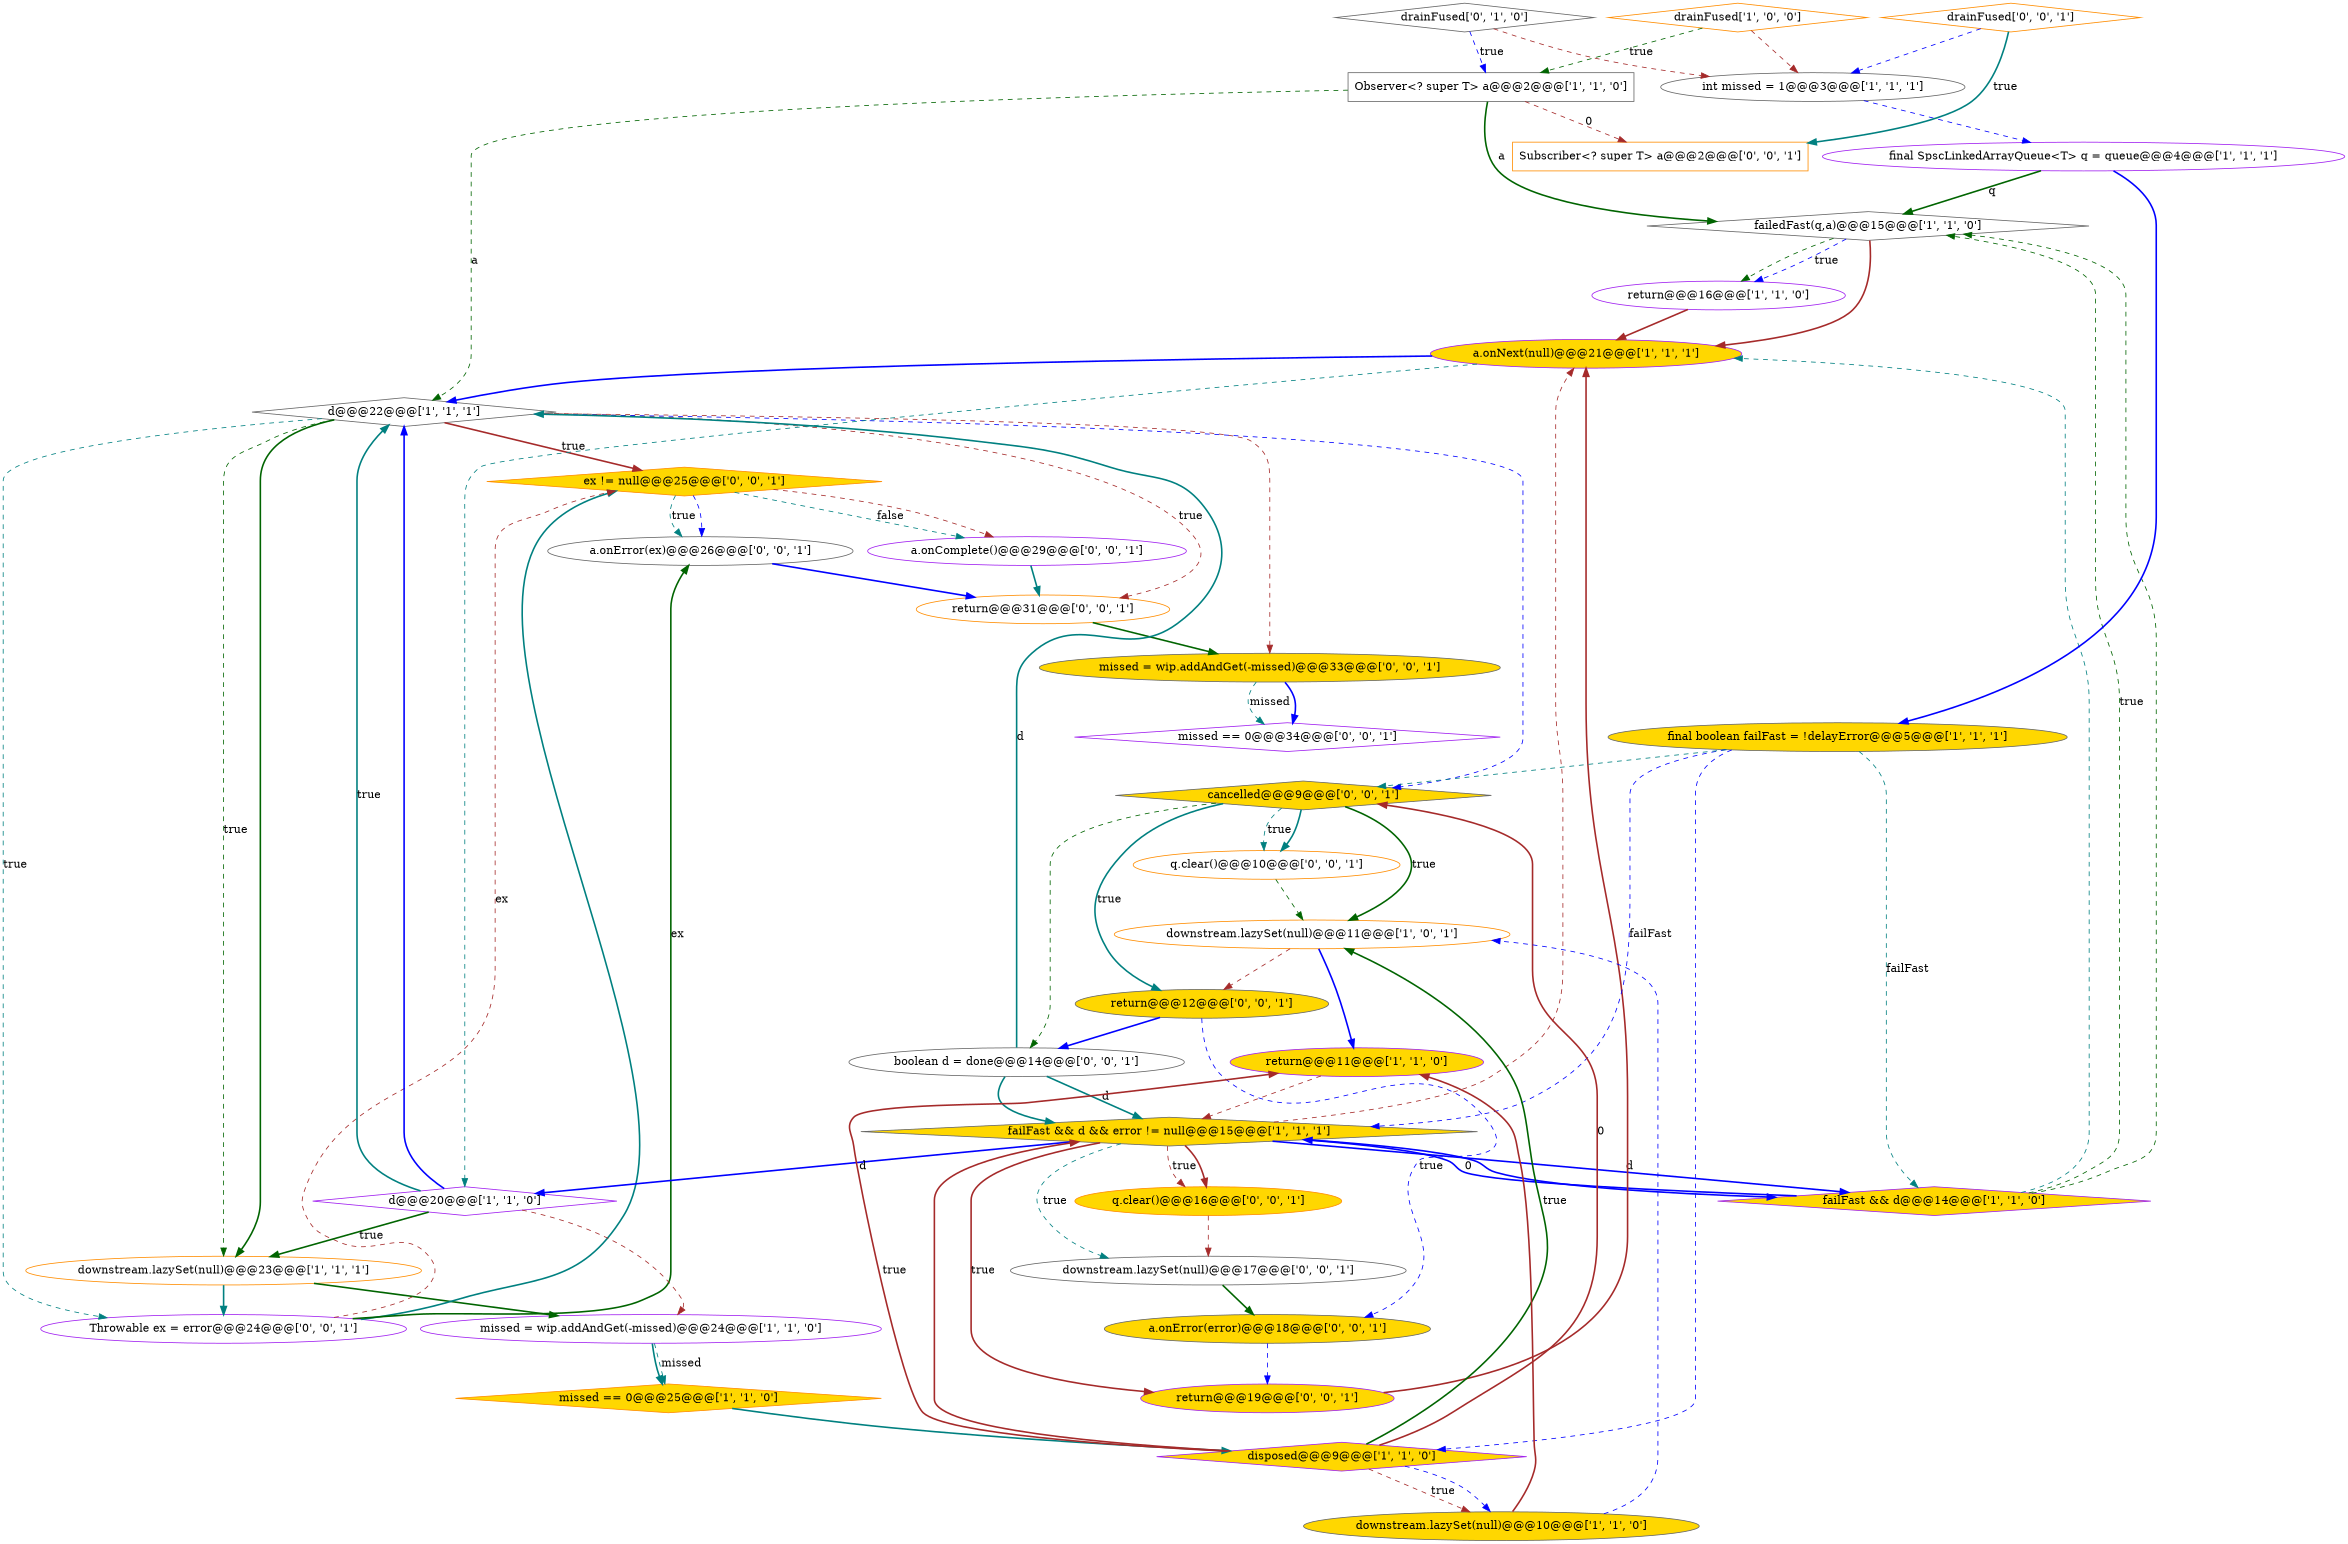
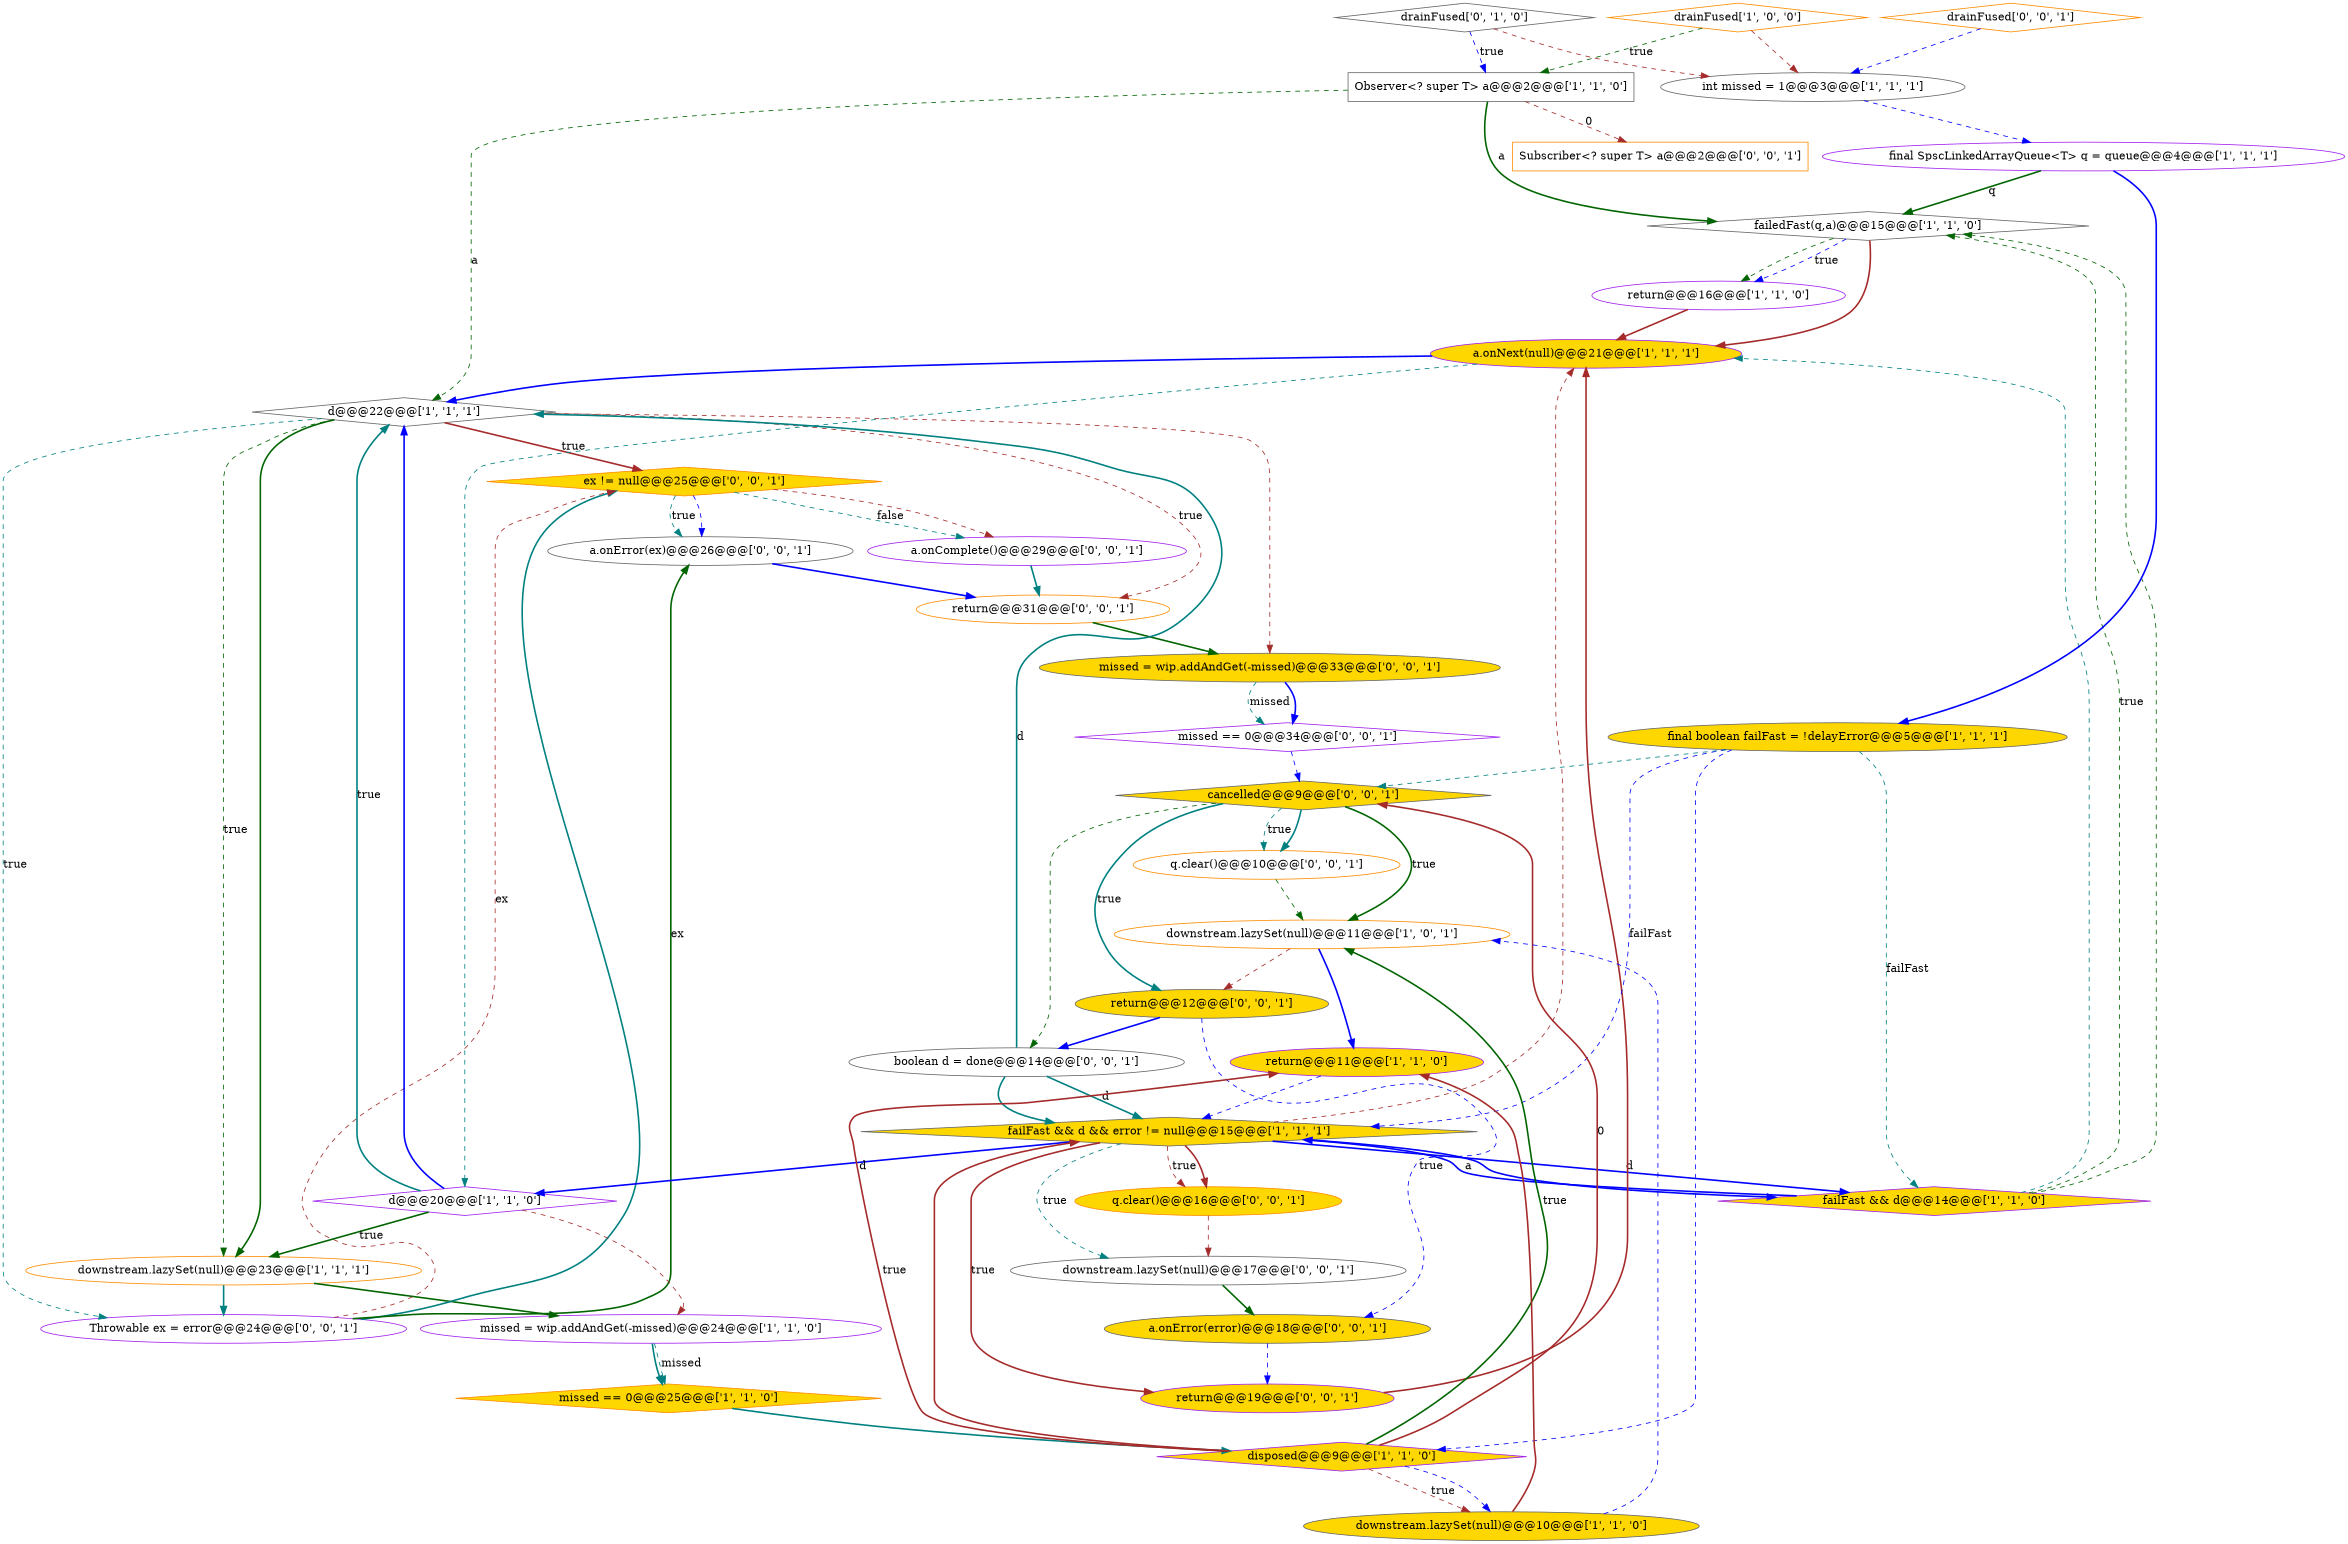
(1946, 114) -> none
(1264, 438) -> (1294, 762)
(1271, 1094) -> (1271, 1094)
(1469, 1166) -> (1469, 1166)
